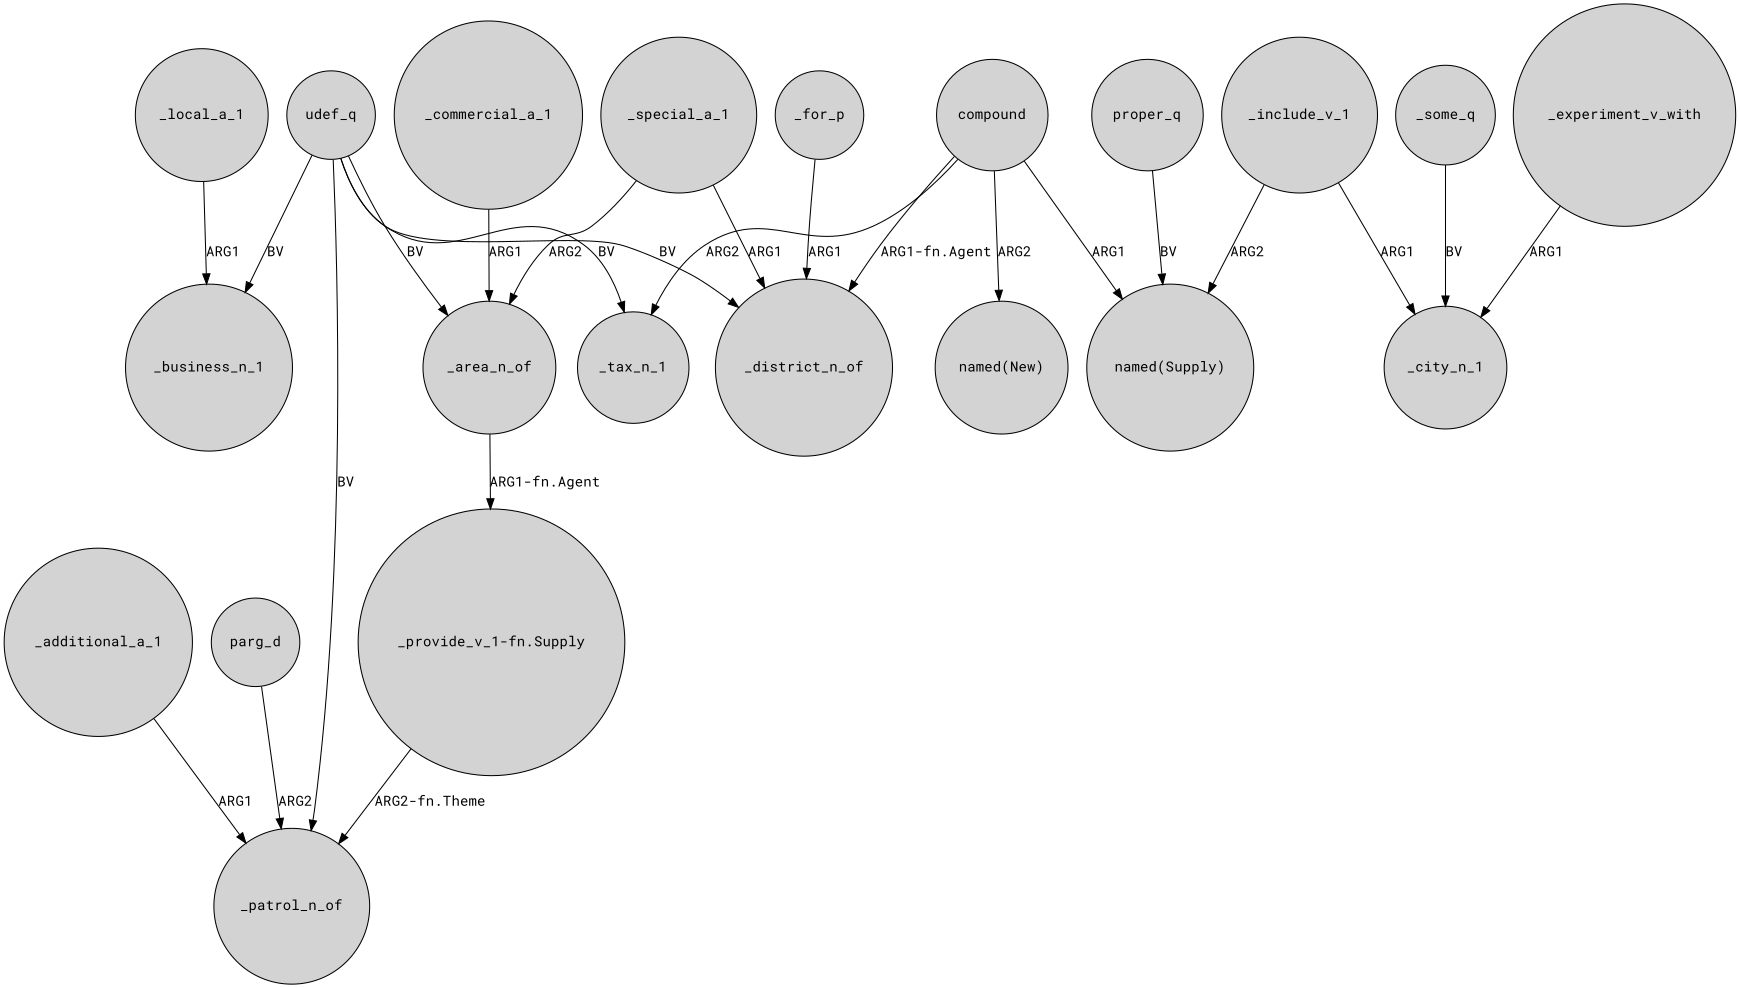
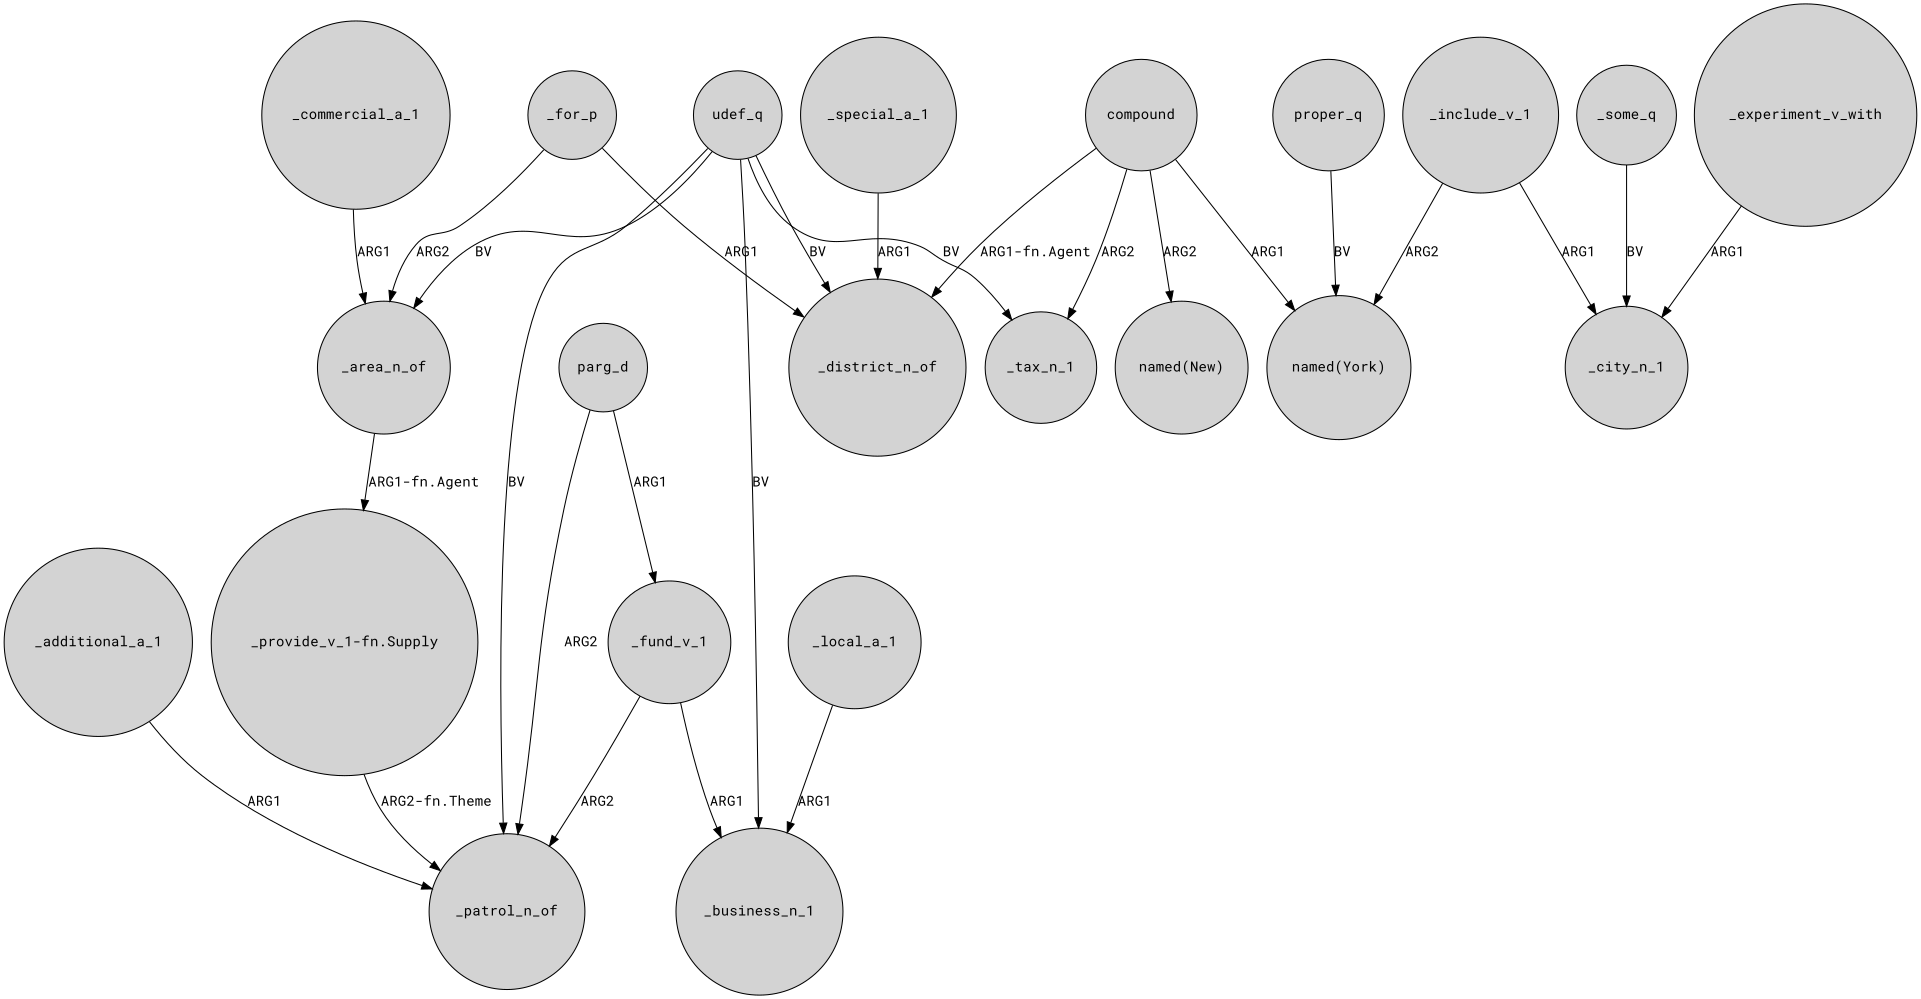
(580, 232) -> (465, 222)
(1170, 368) -> (1339, 368)
none -> (669, 642)
